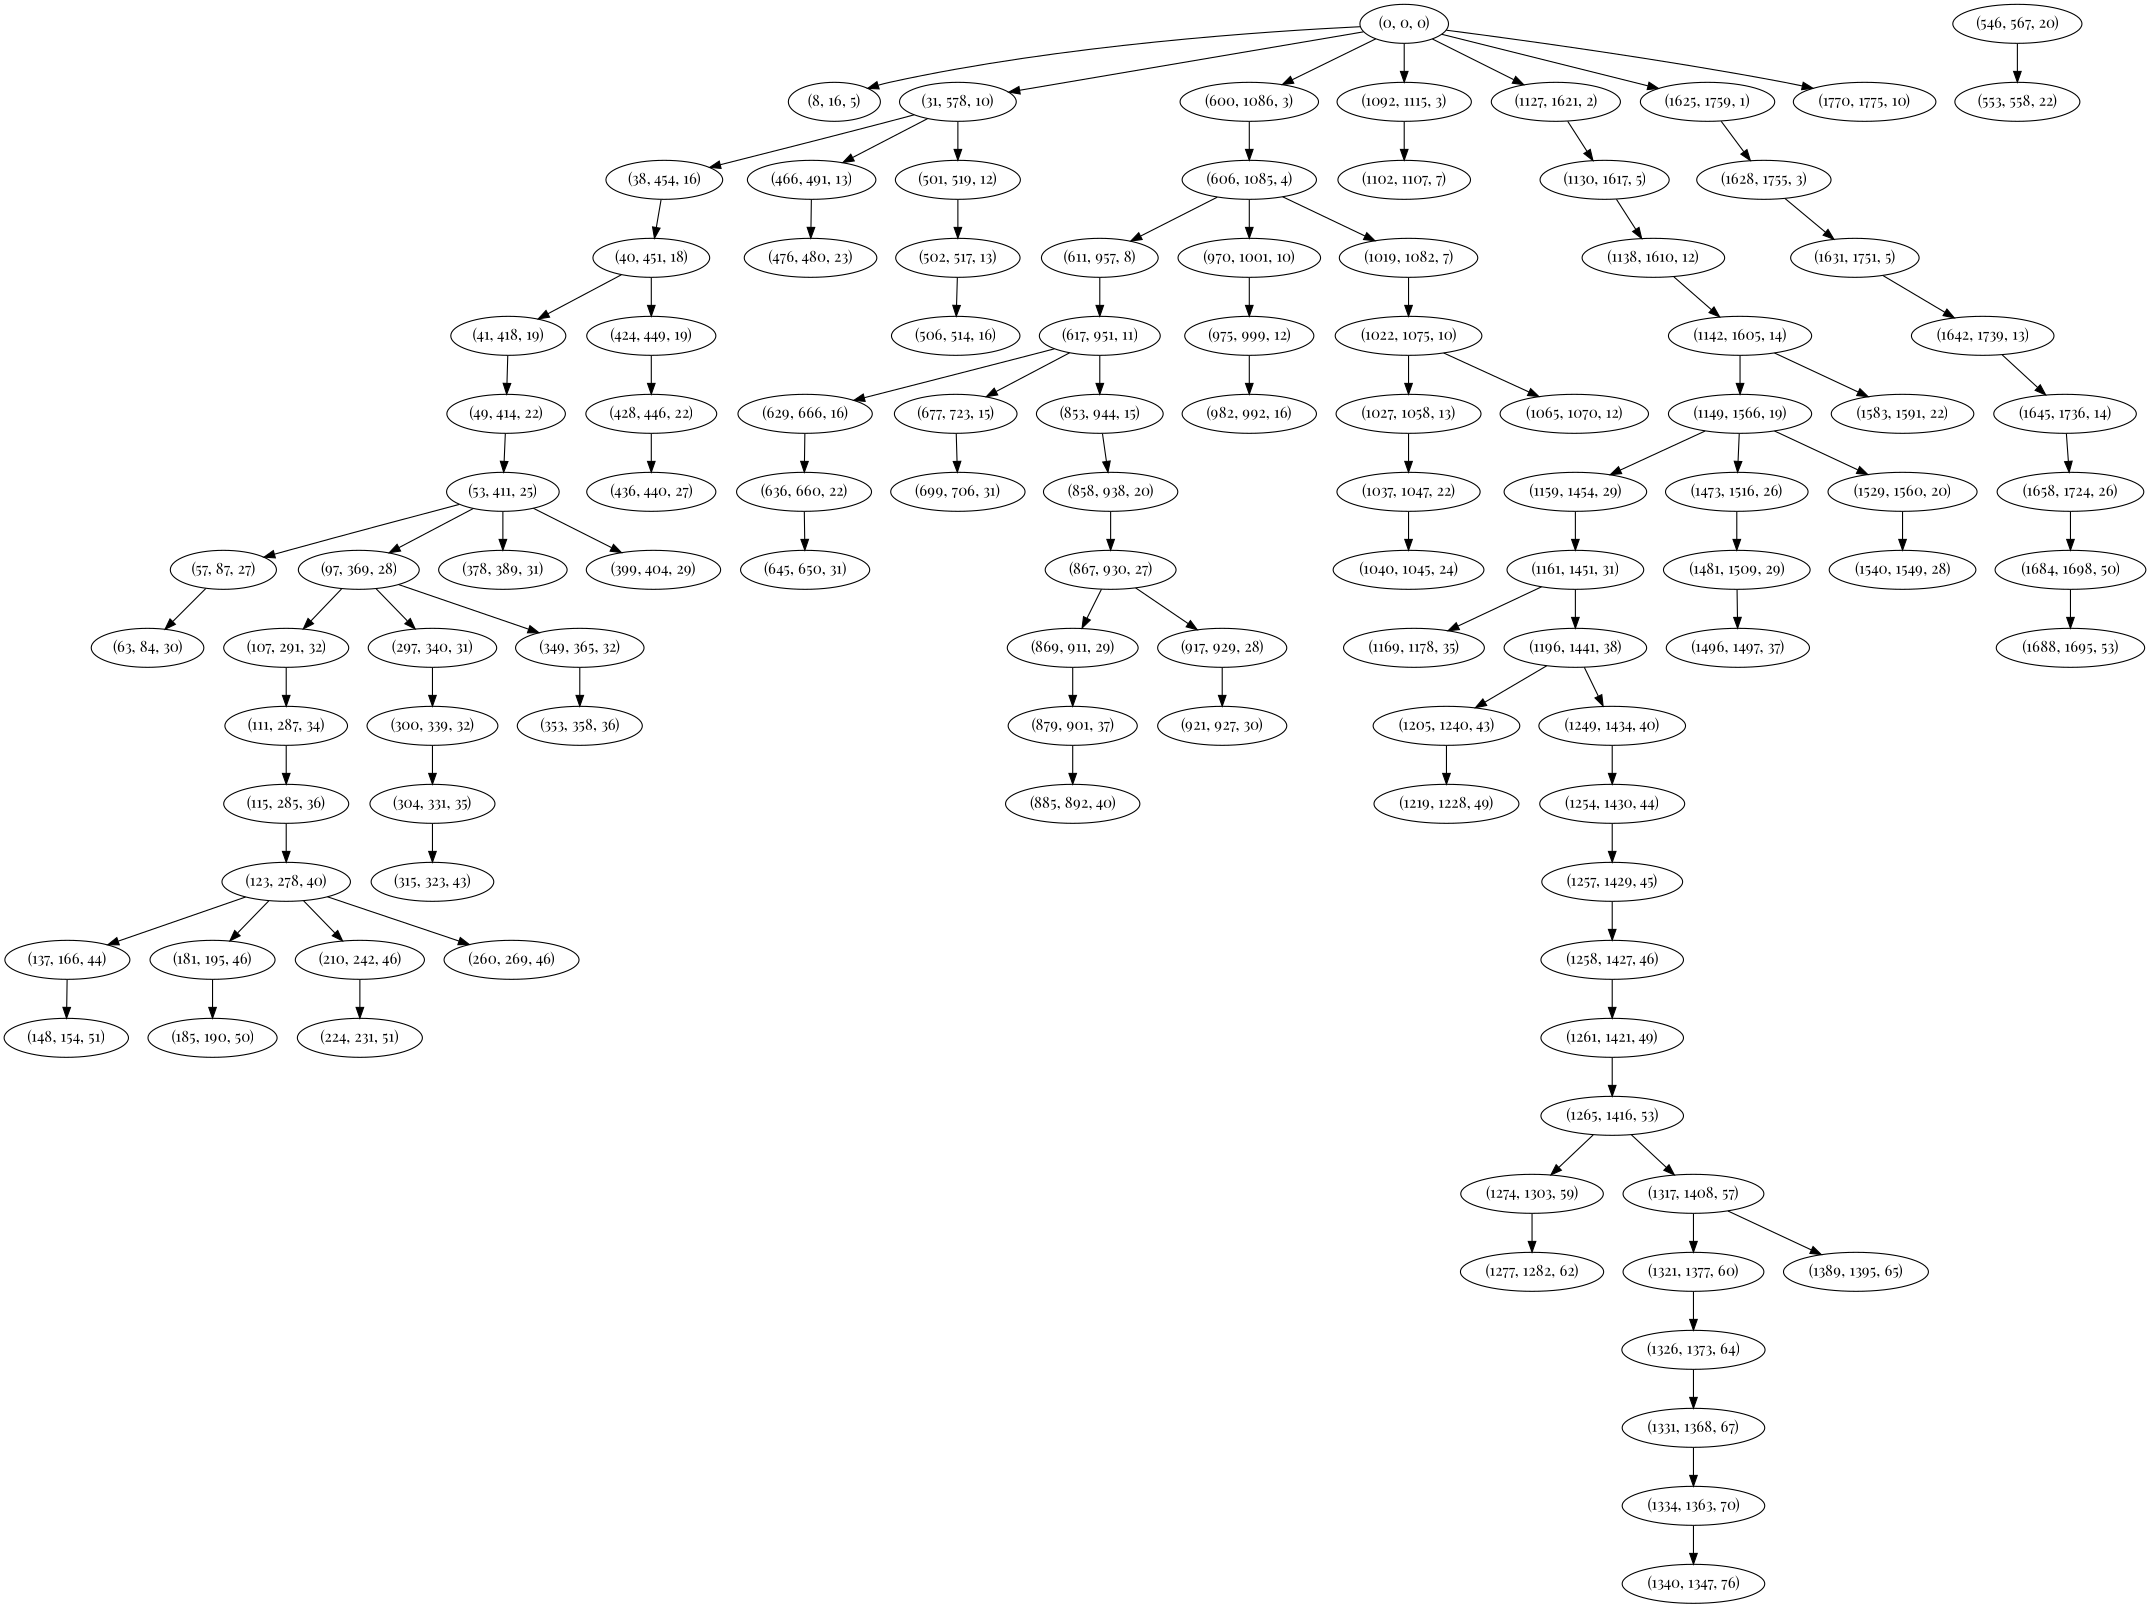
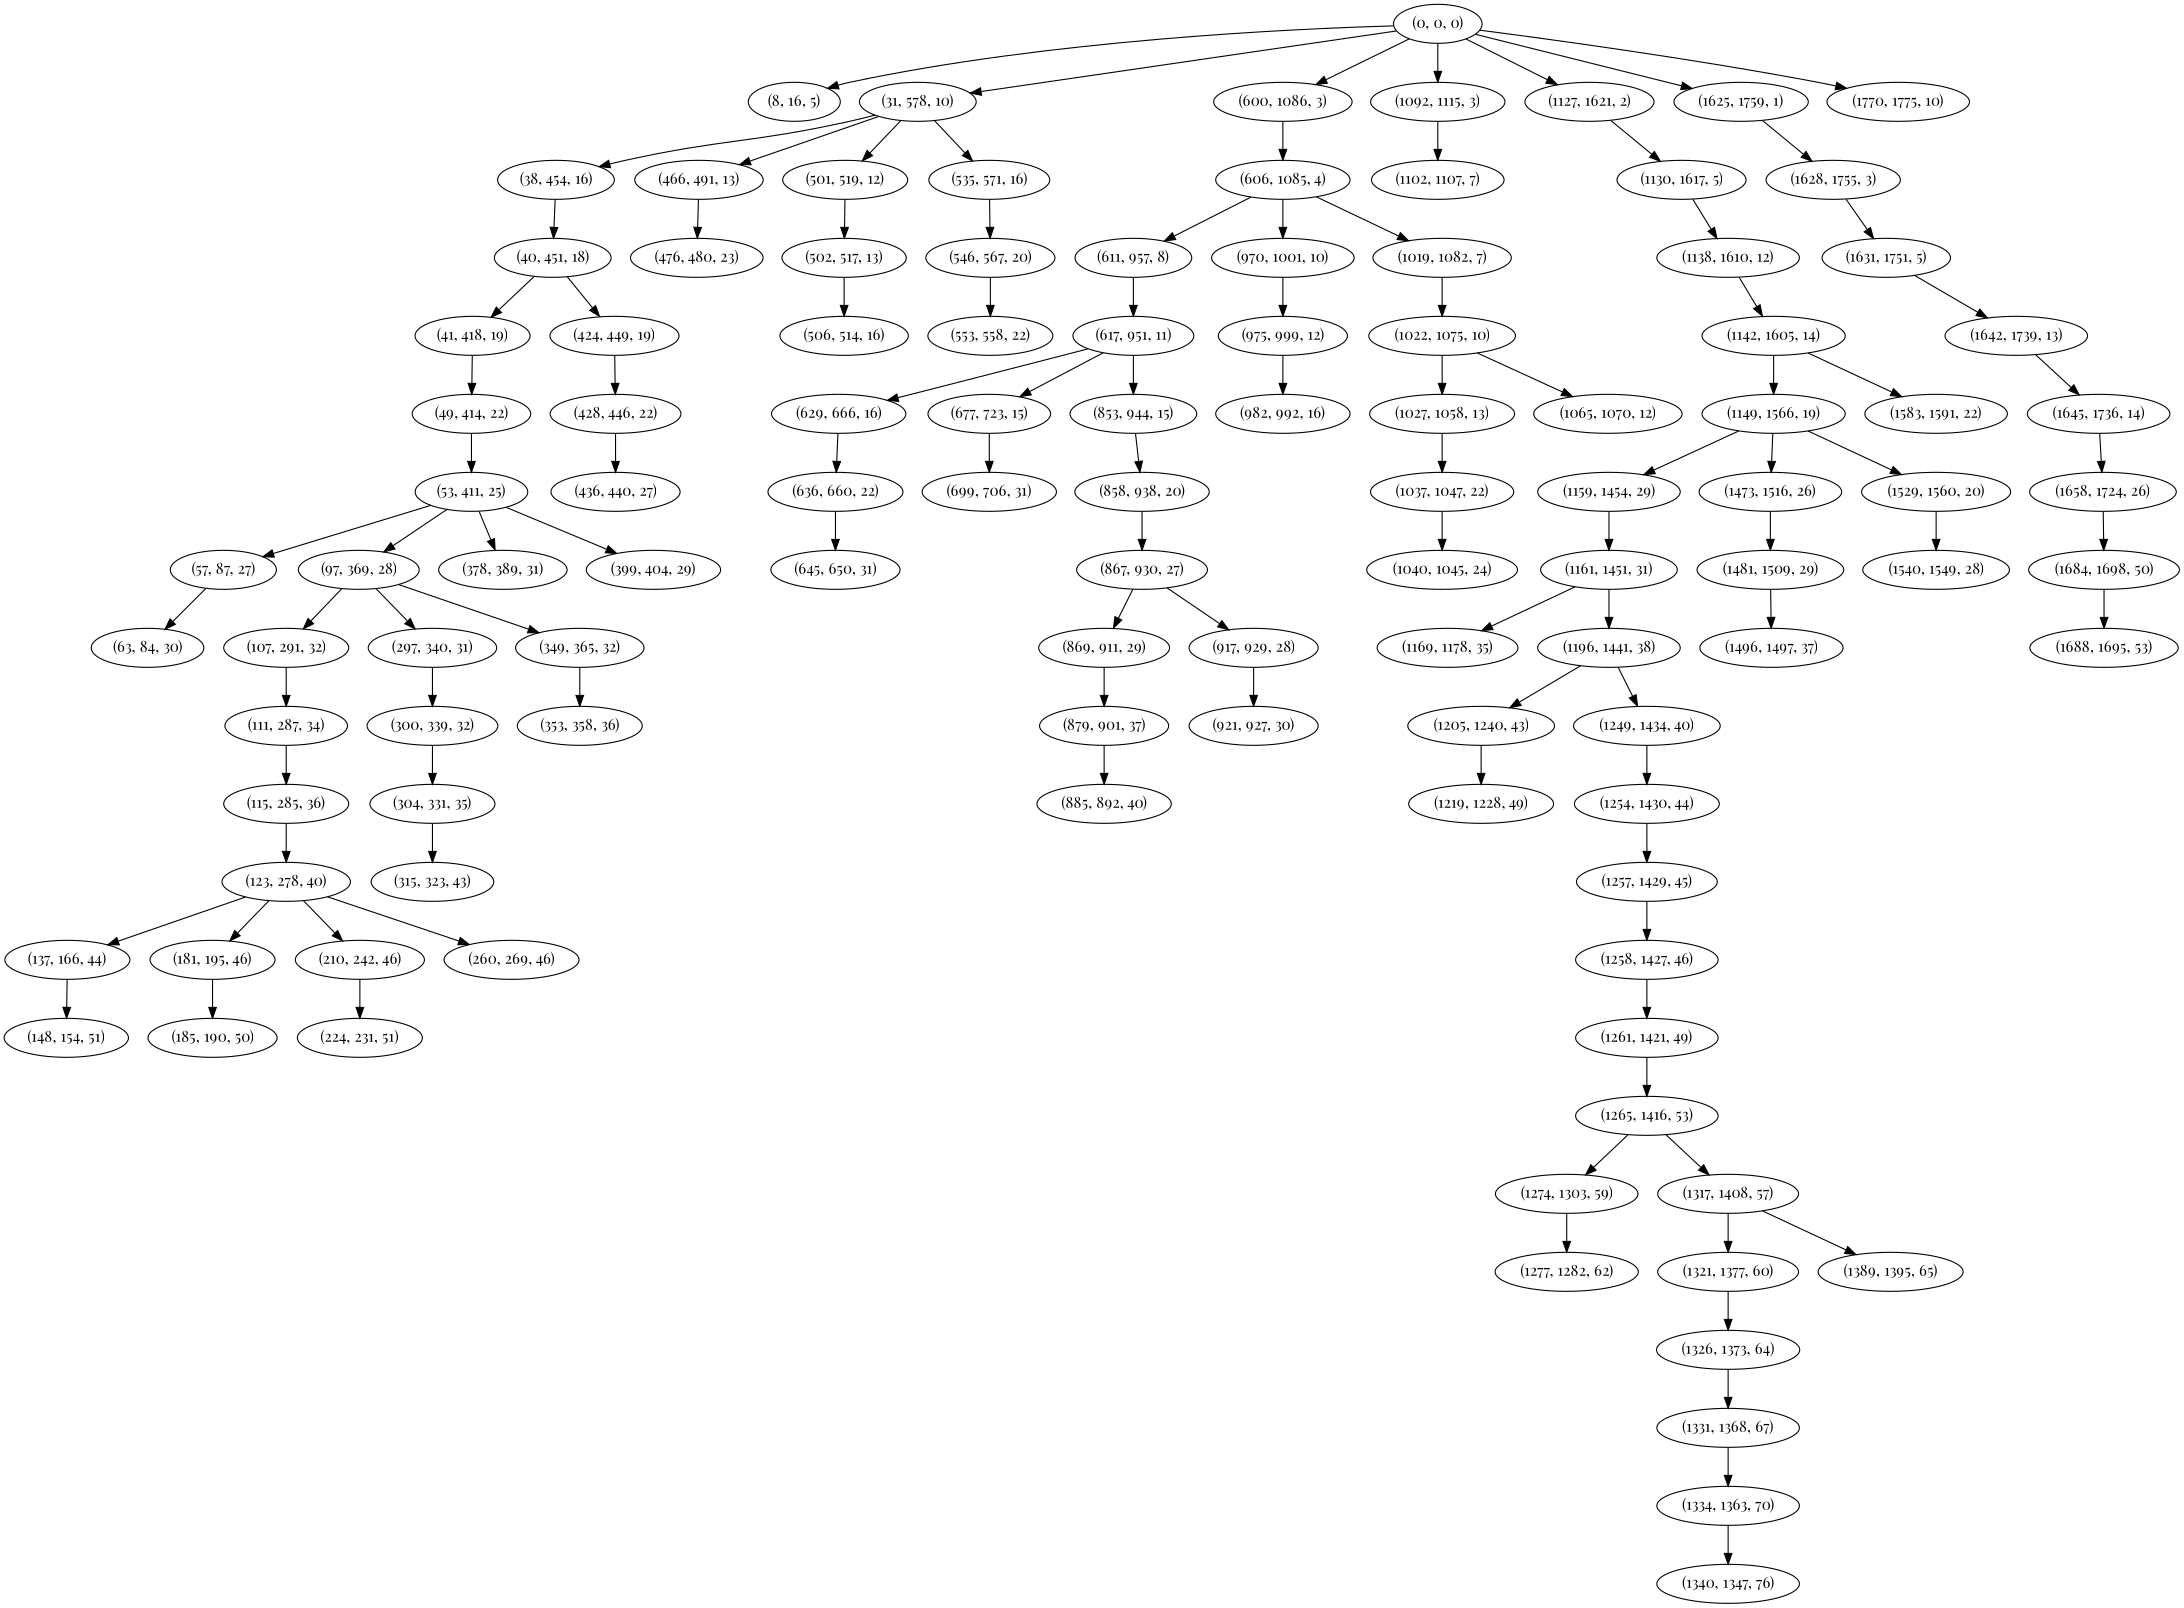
none -> (989, 180)
